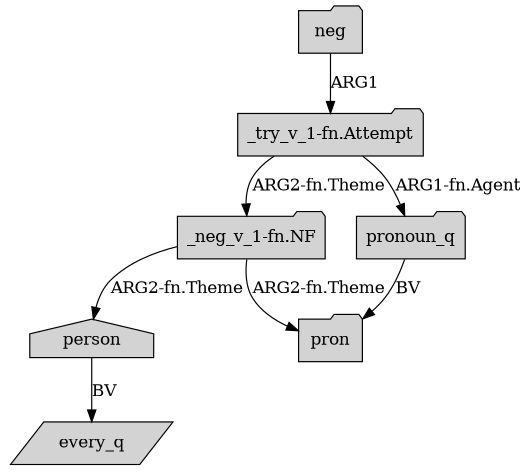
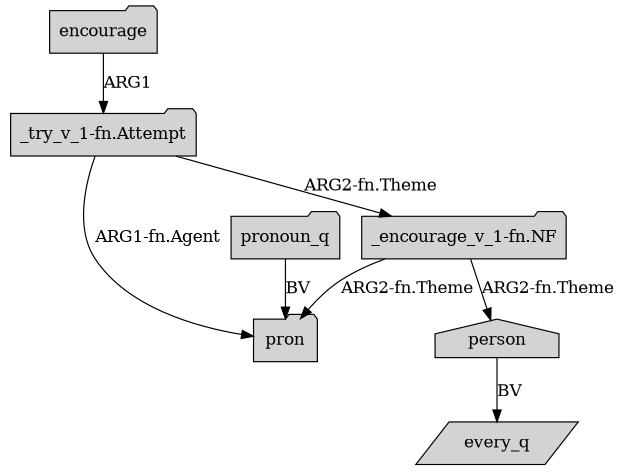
(330, 32) -> (103, 32)
(385, 178) -> (116, 282)
(251, 238) -> (464, 238)
